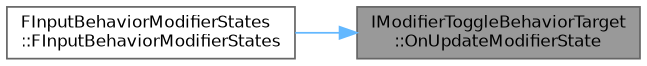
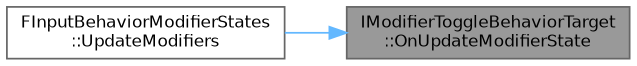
(151, 33) -> (146, 33)
